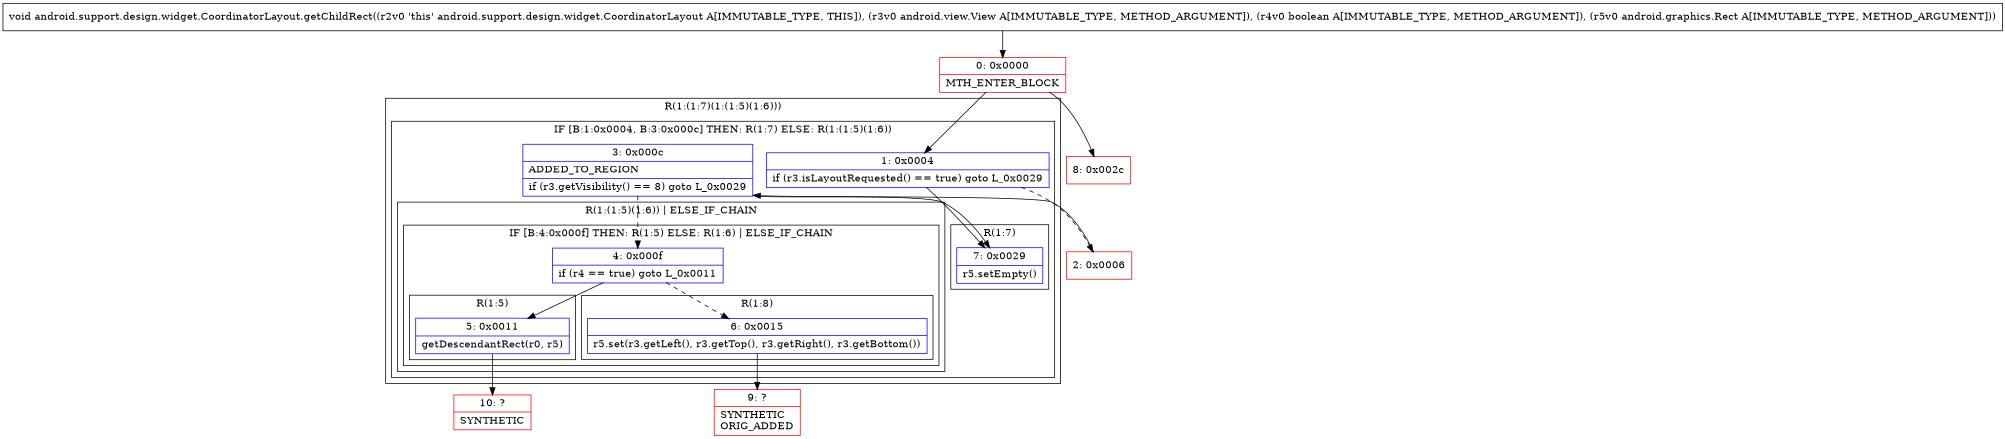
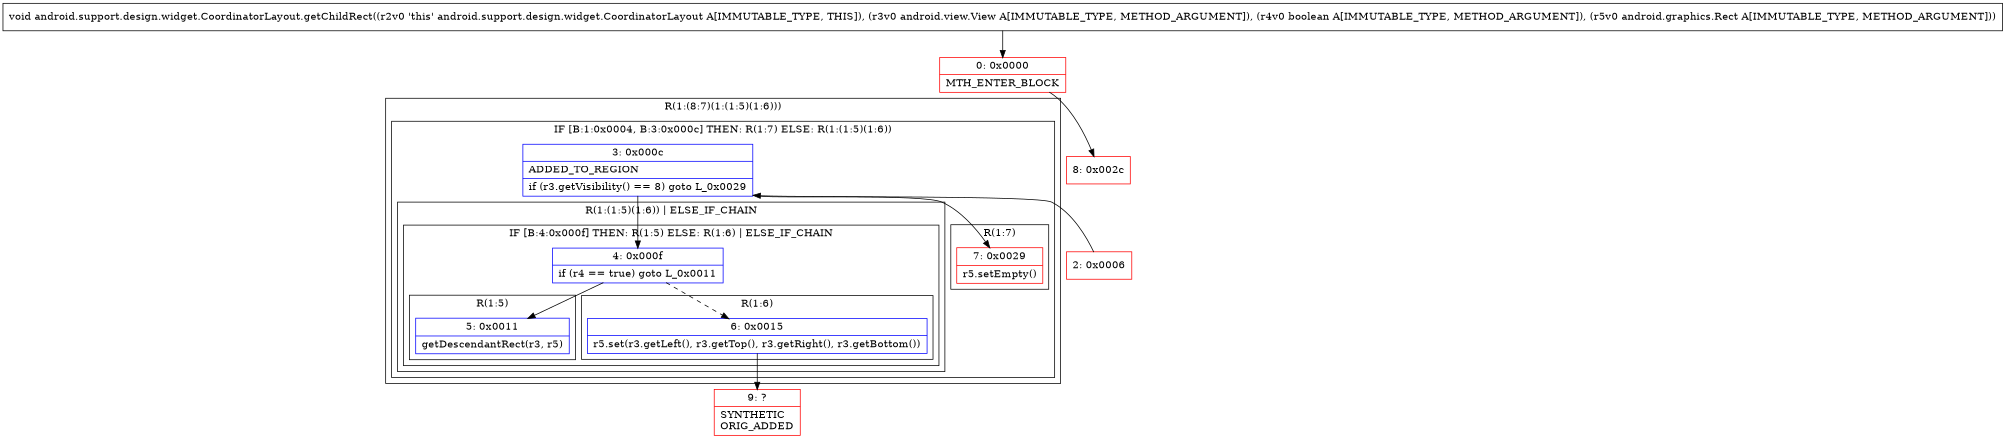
(723, 107) -> (723, 107)
(908, 170) -> none
(638, 218) -> (638, 218)
(1000, 266) -> (1000, 266)
(757, 304) -> (757, 304)
(492, 345) -> (492, 345)
(492, 412) -> none
